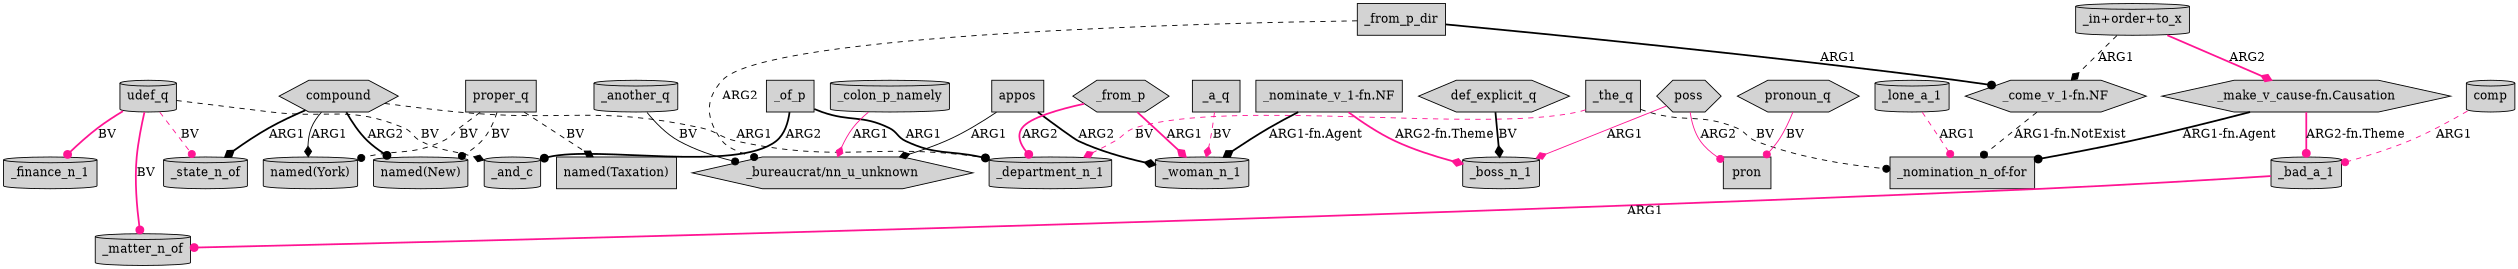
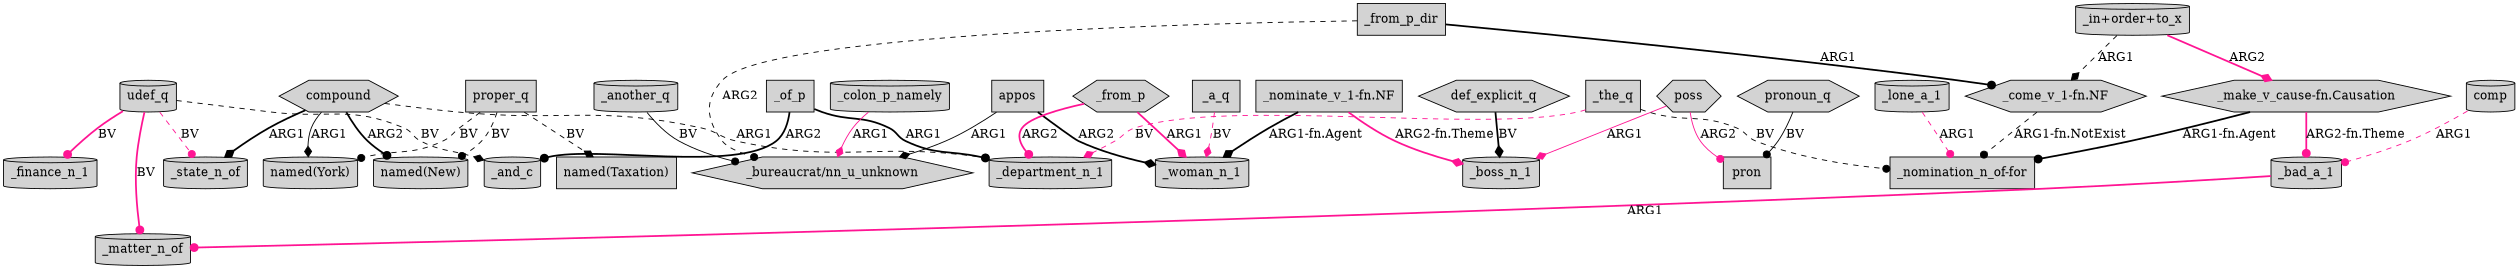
(1783, 133) -> (1783, 133)
